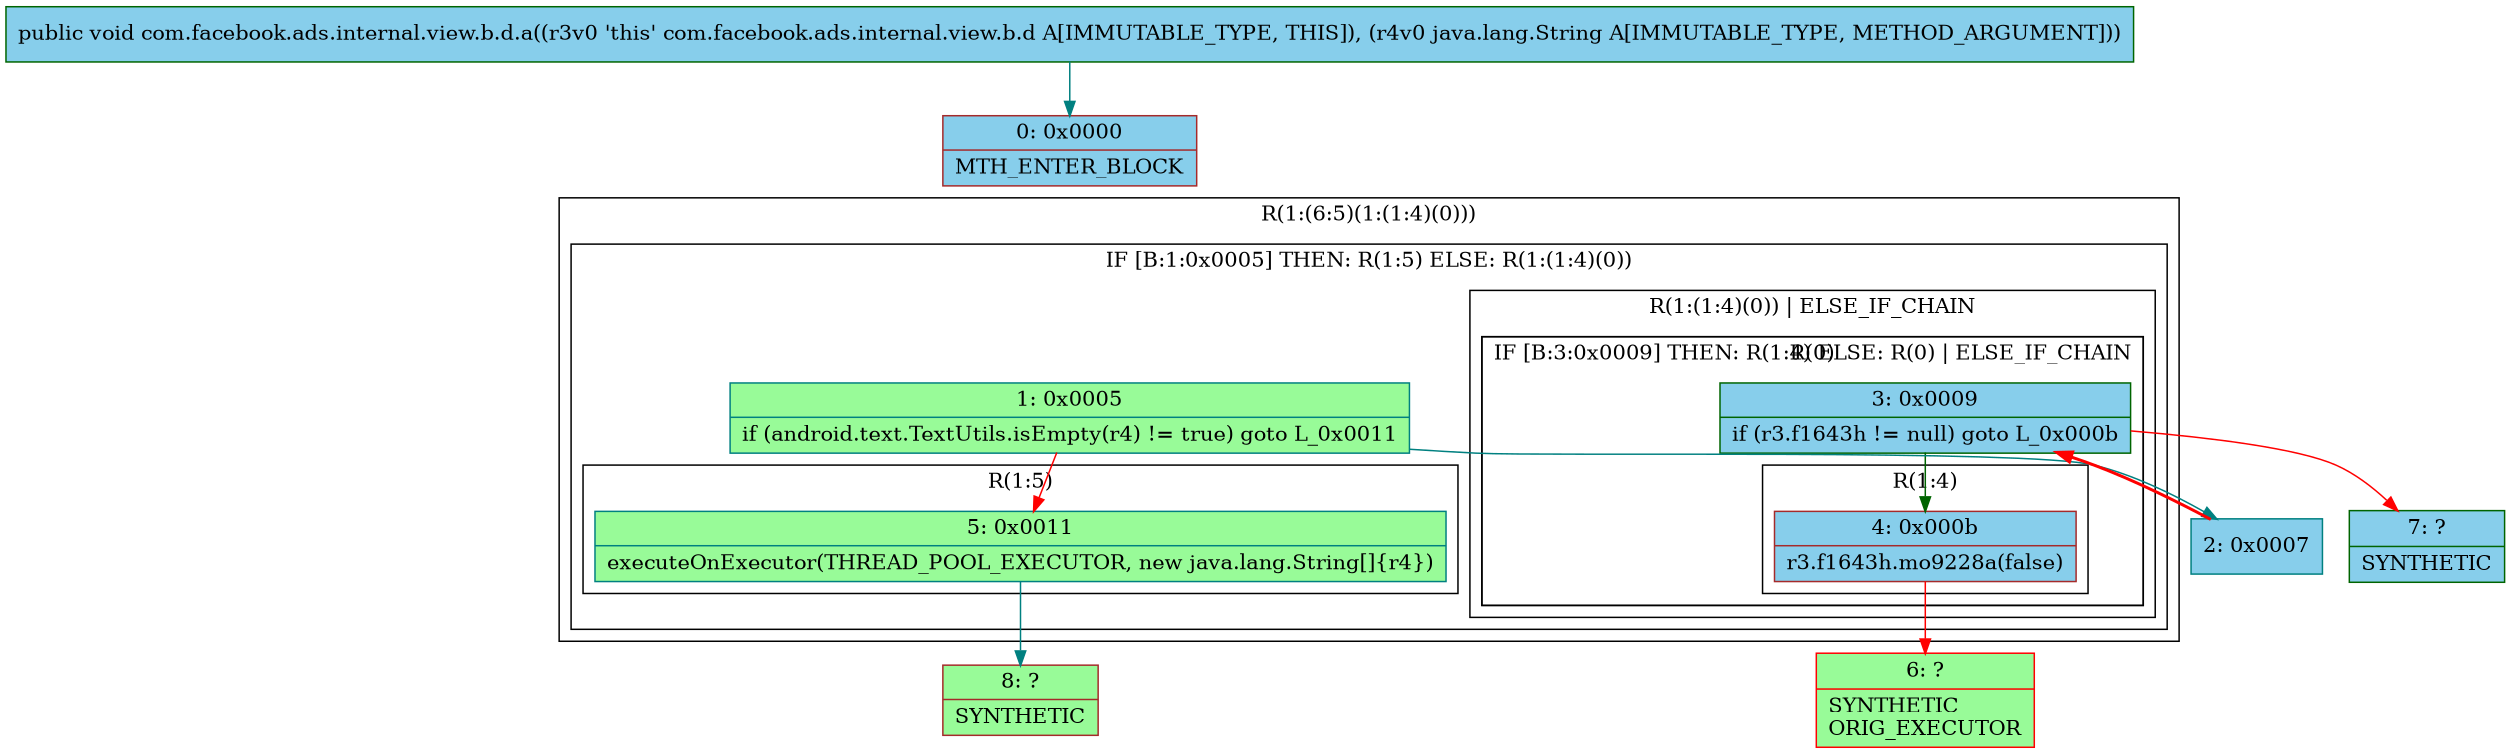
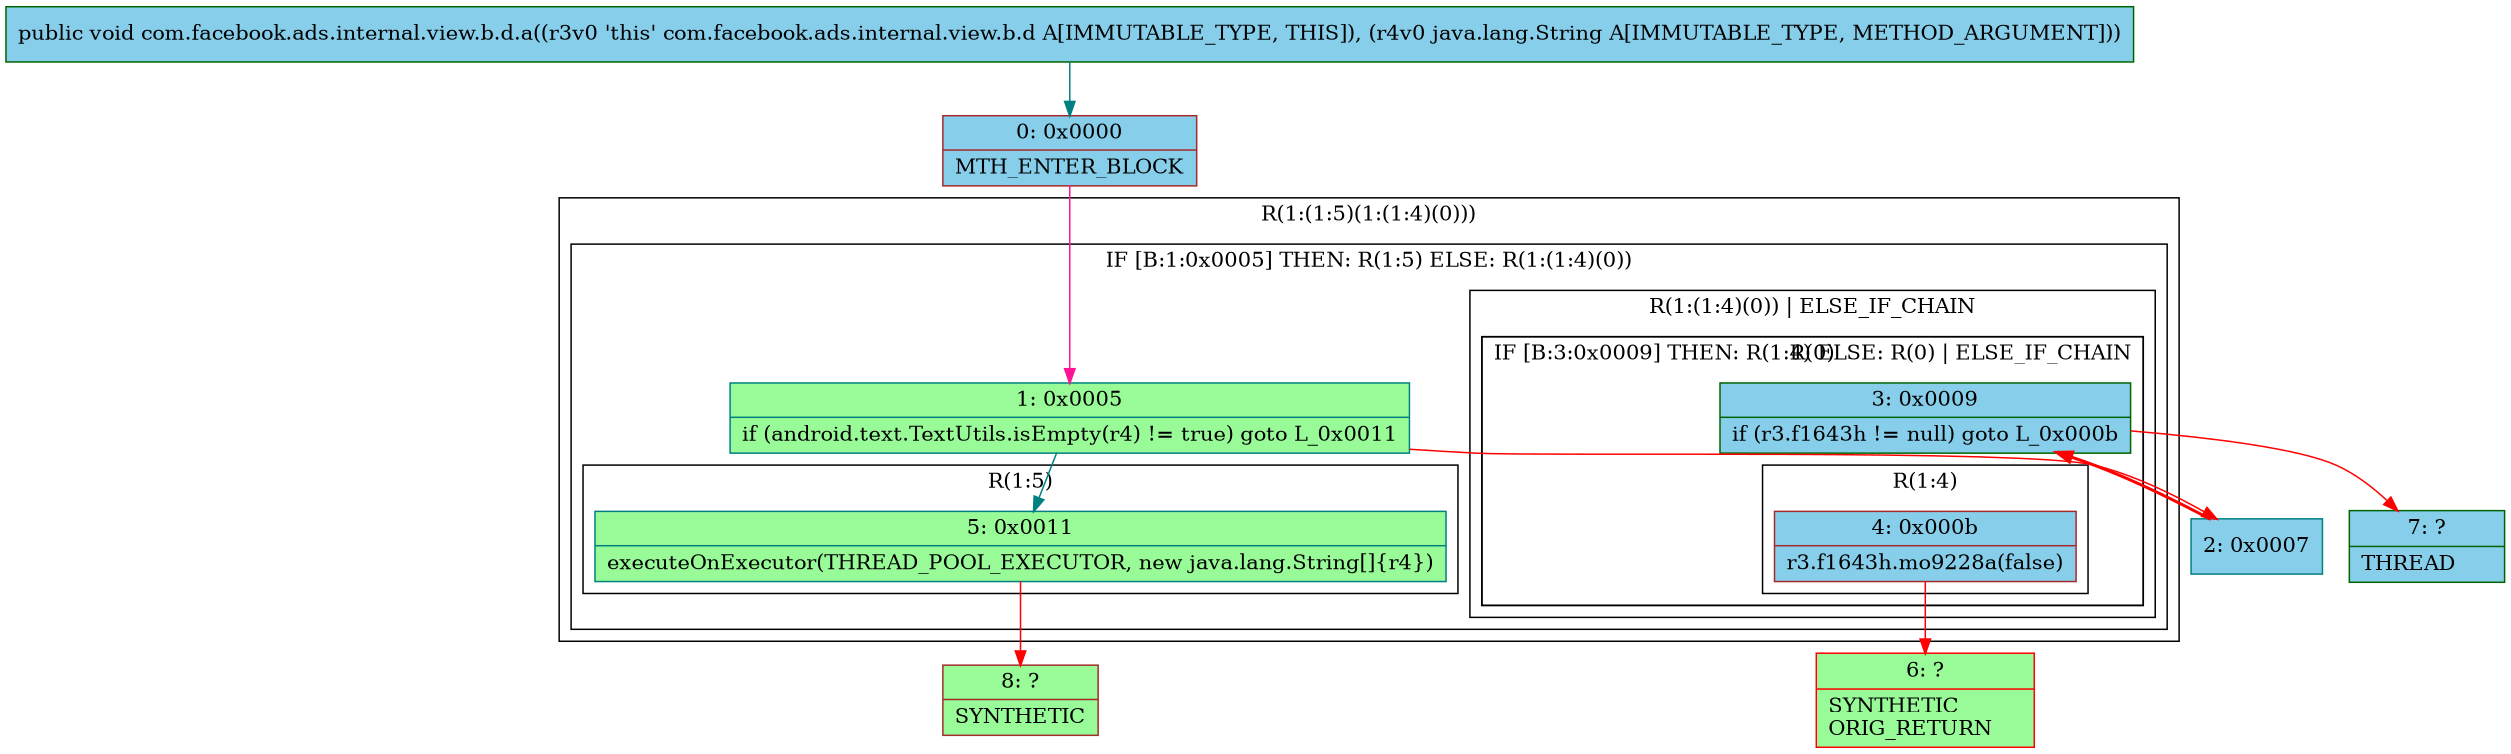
(1369, 215) -> (1369, 215)
none -> (1070, 277)
(1812, 455) -> (1812, 455)
(1925, 474) -> none
(1048, 475) -> (1048, 475)
(2427, 564) -> (2409, 564)
(1021, 616) -> (1021, 616)
(1925, 729) -> (1910, 729)
